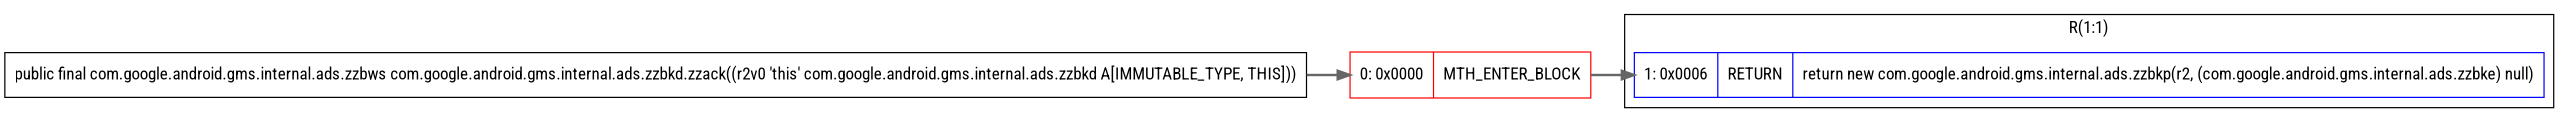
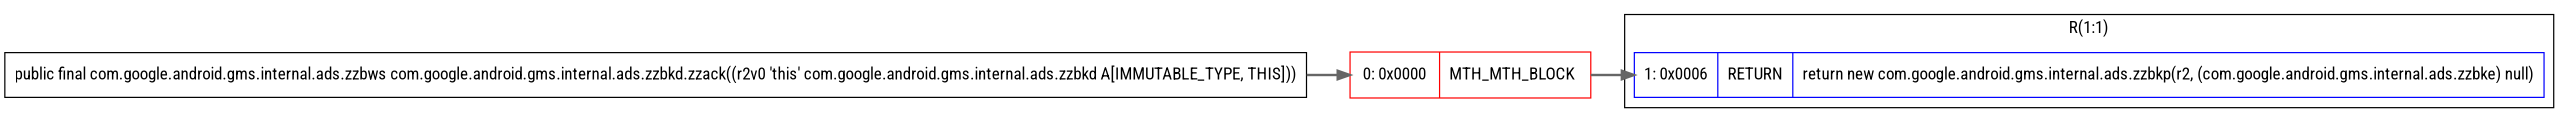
(1512, 74) -> (1512, 74)
